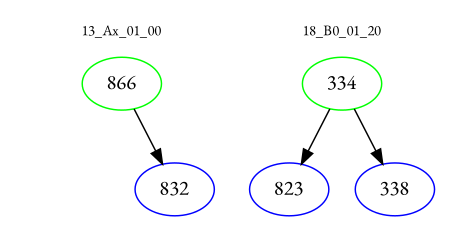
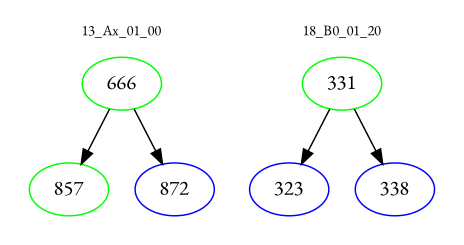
(122, 84) -> (122, 84)
(342, 84) -> (342, 84)
none -> (69, 189)
(175, 189) -> (175, 189)
(289, 189) -> (289, 189)
